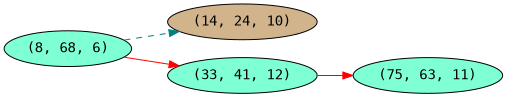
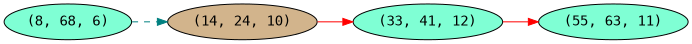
(147, 61) -> (330, 22)
(428, 75) -> (613, 22)
